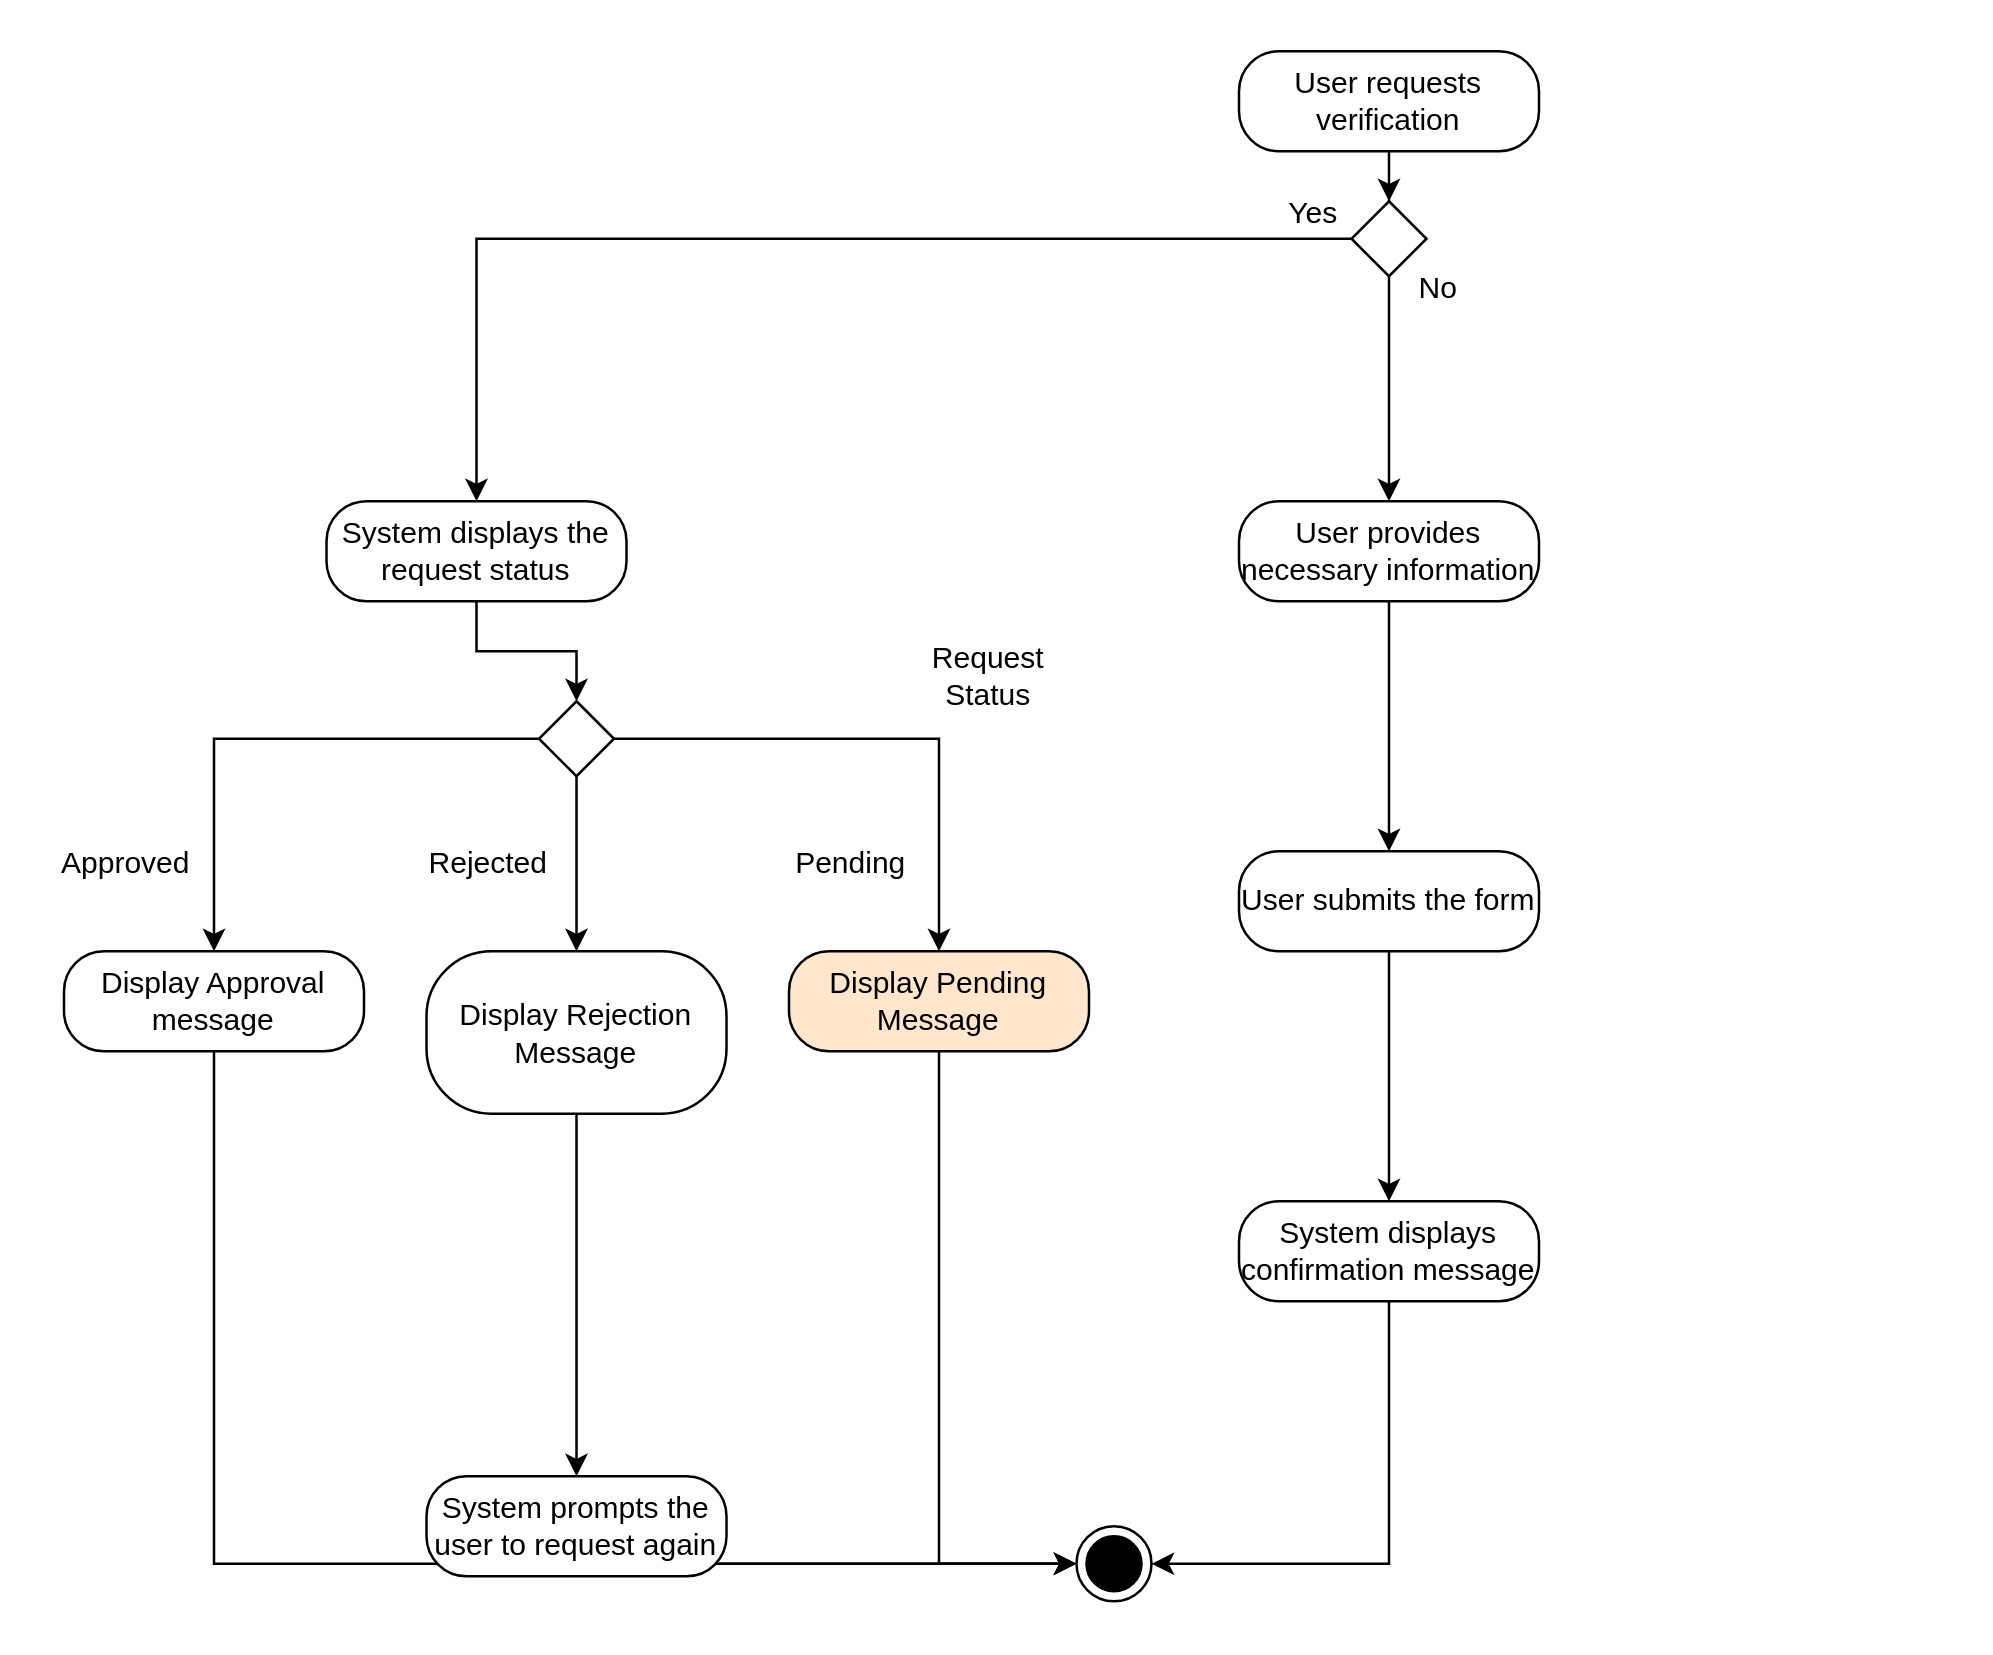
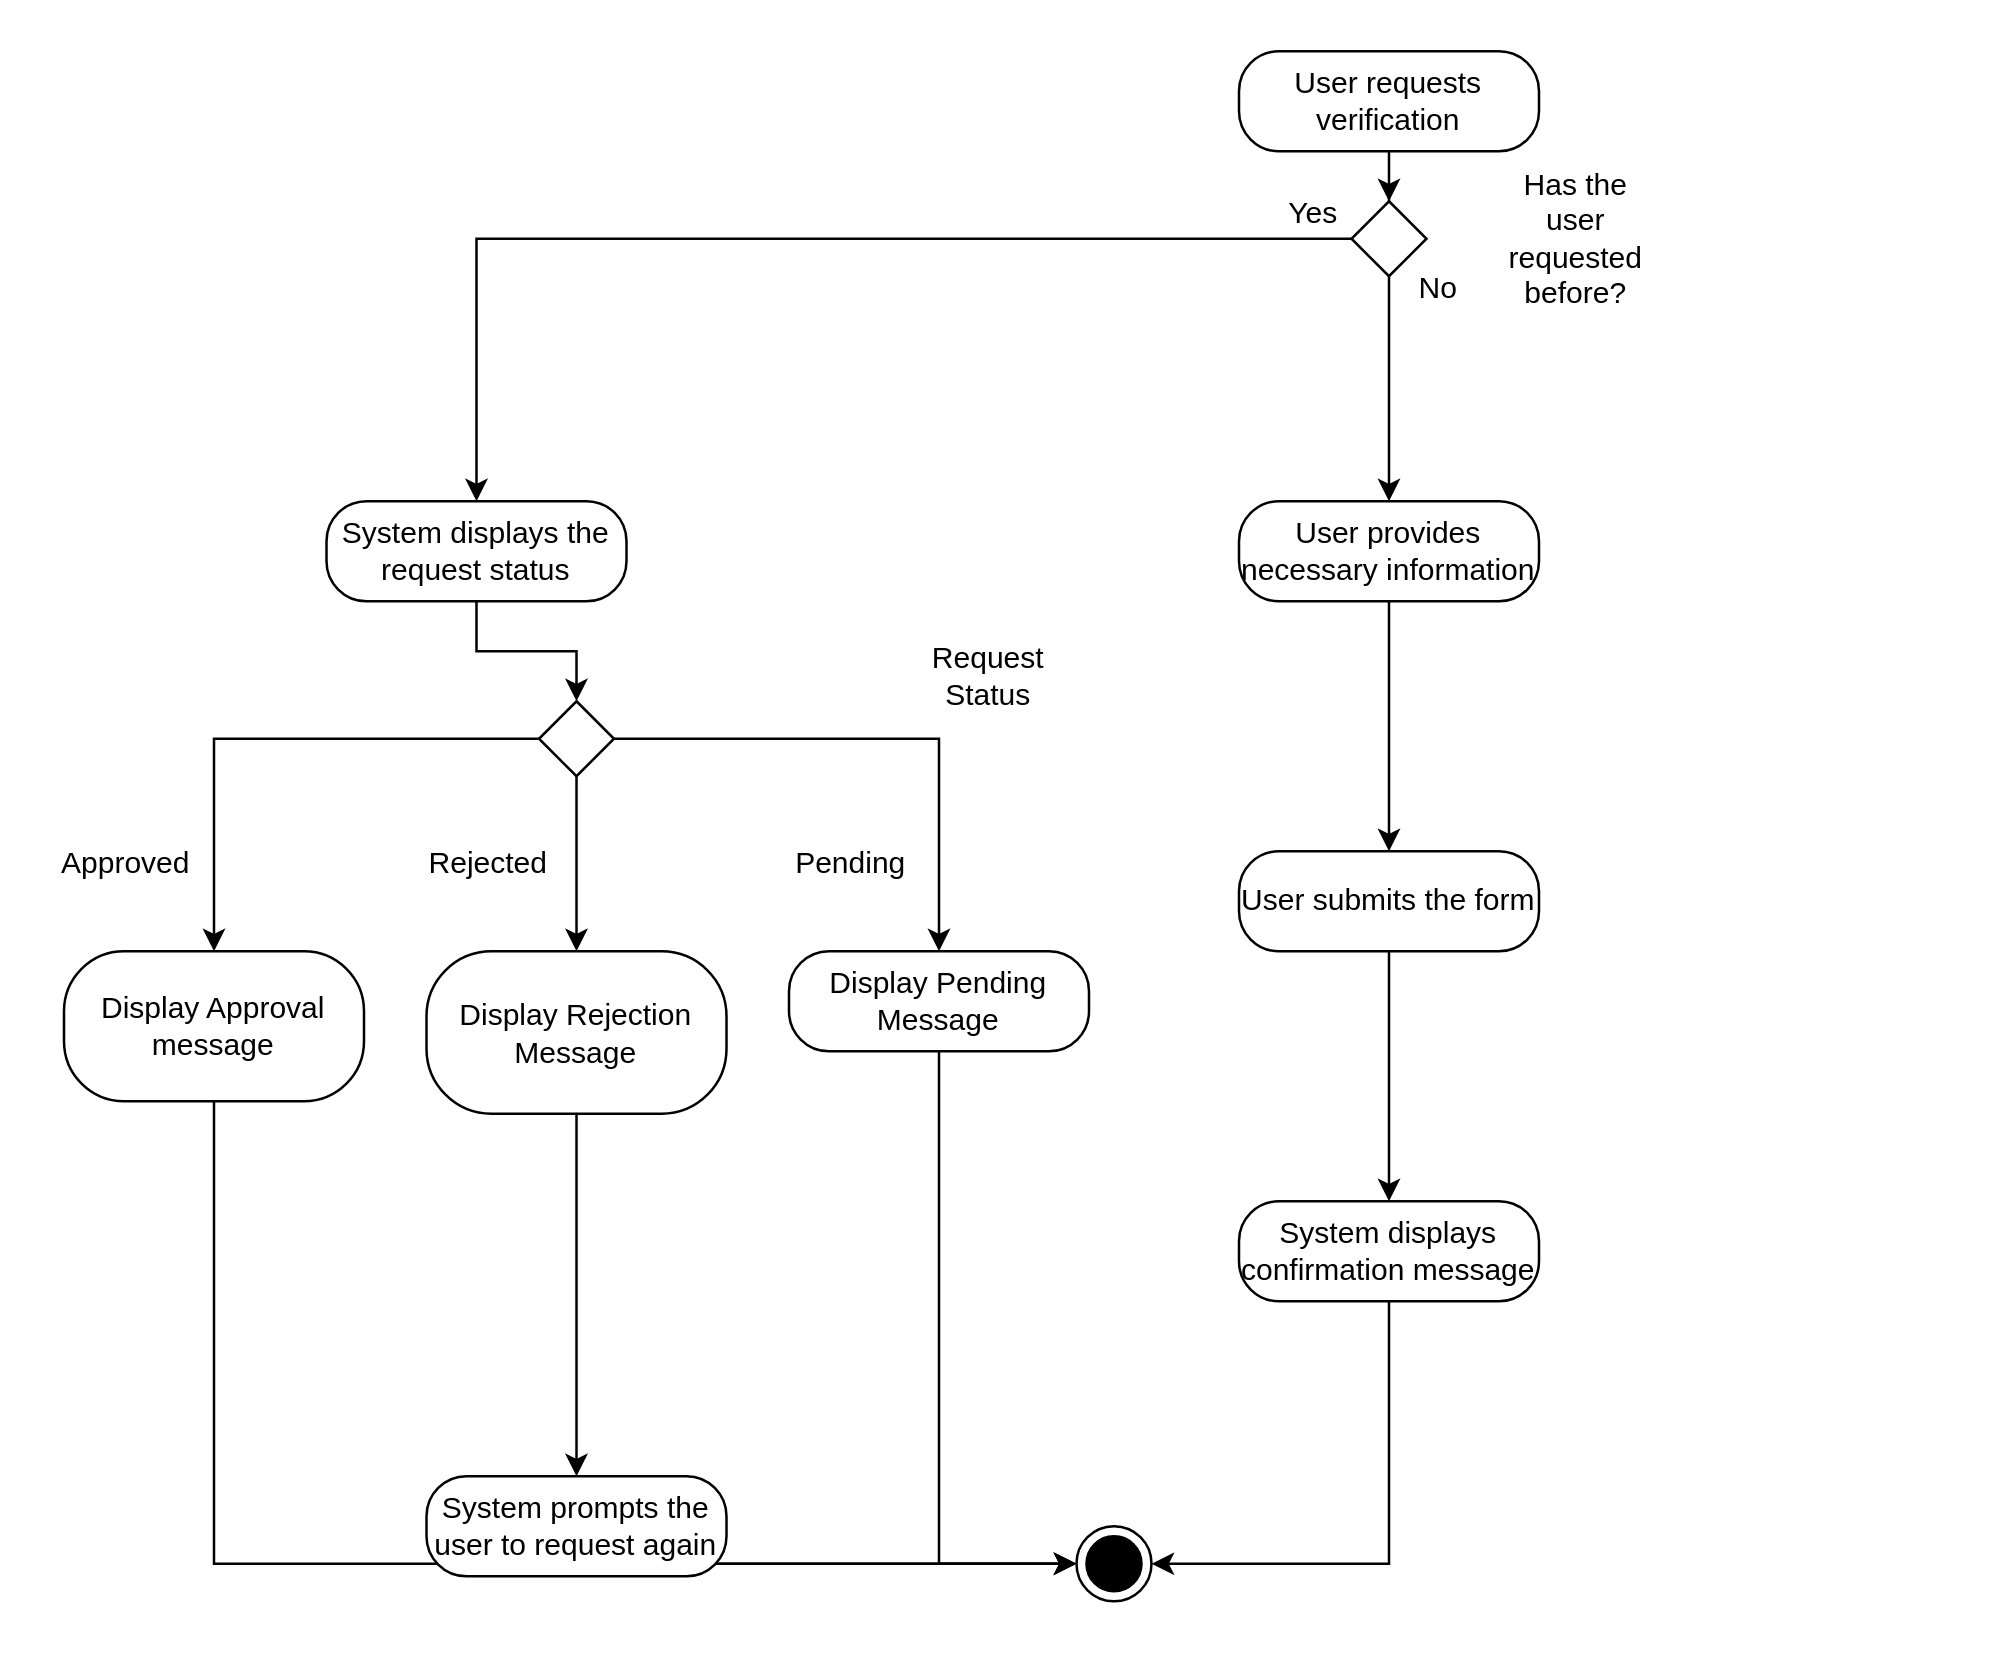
none -> (1576, 239)
(214, 1001) -> (214, 1026)
(939, 1001) -> (939, 1001)
